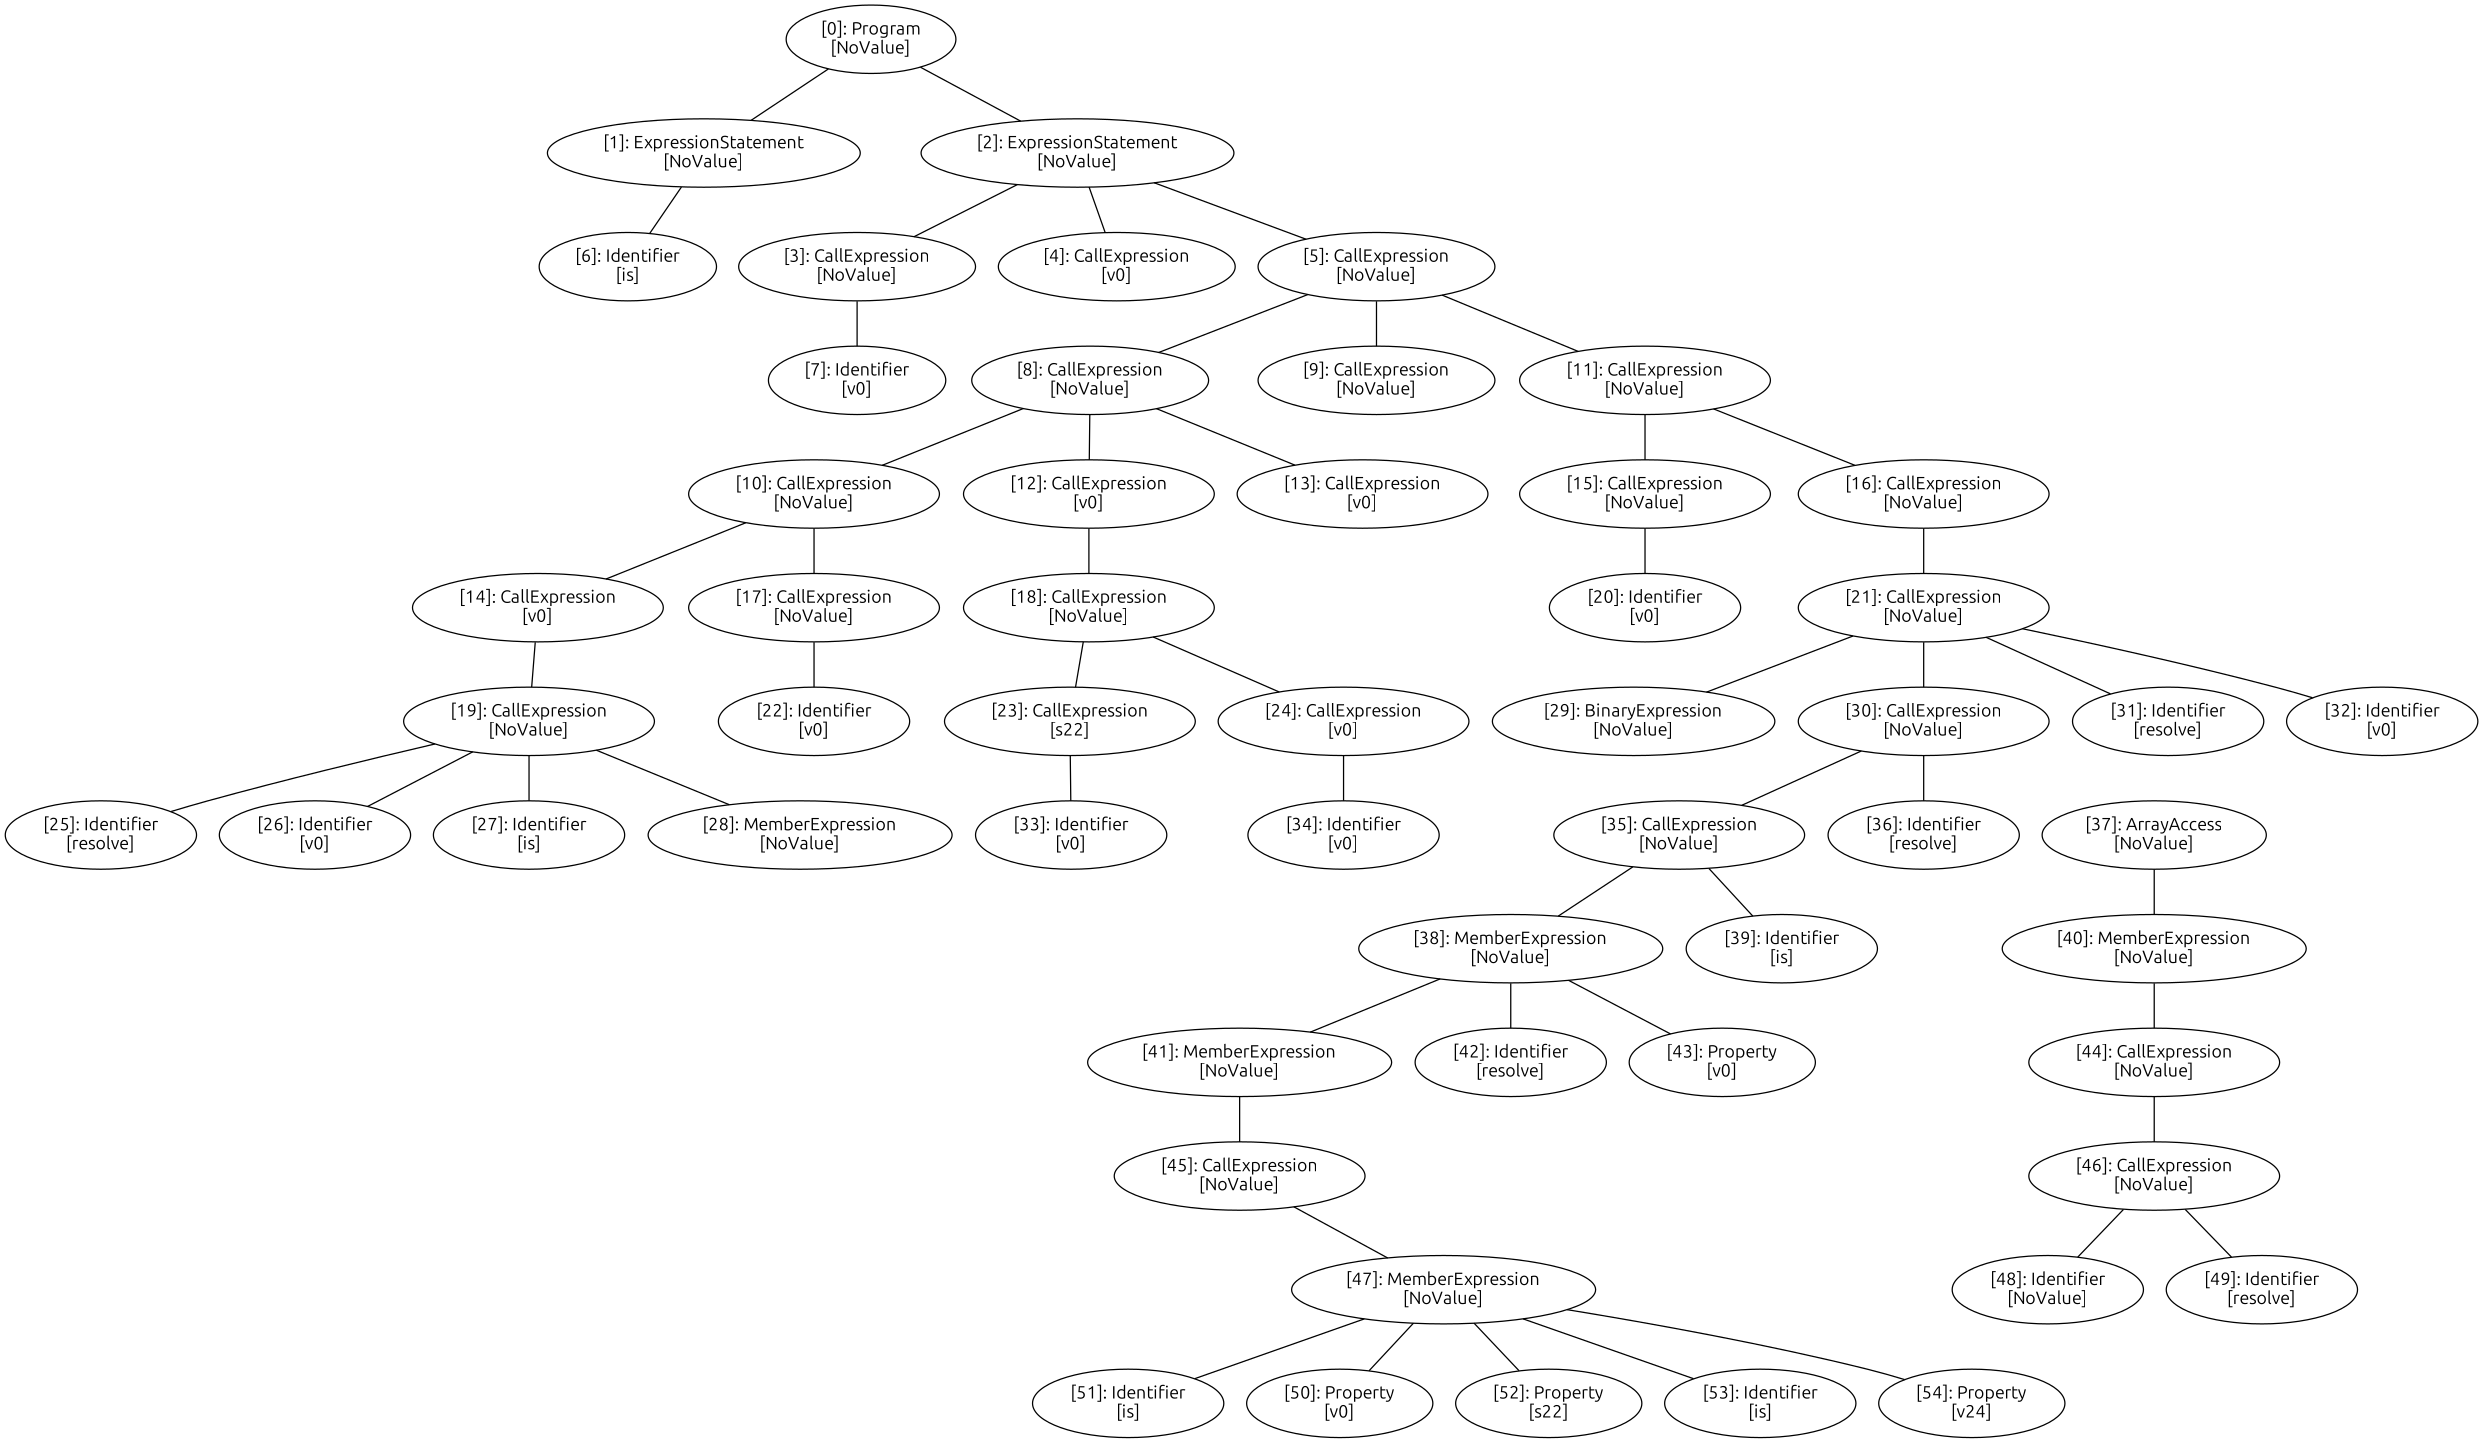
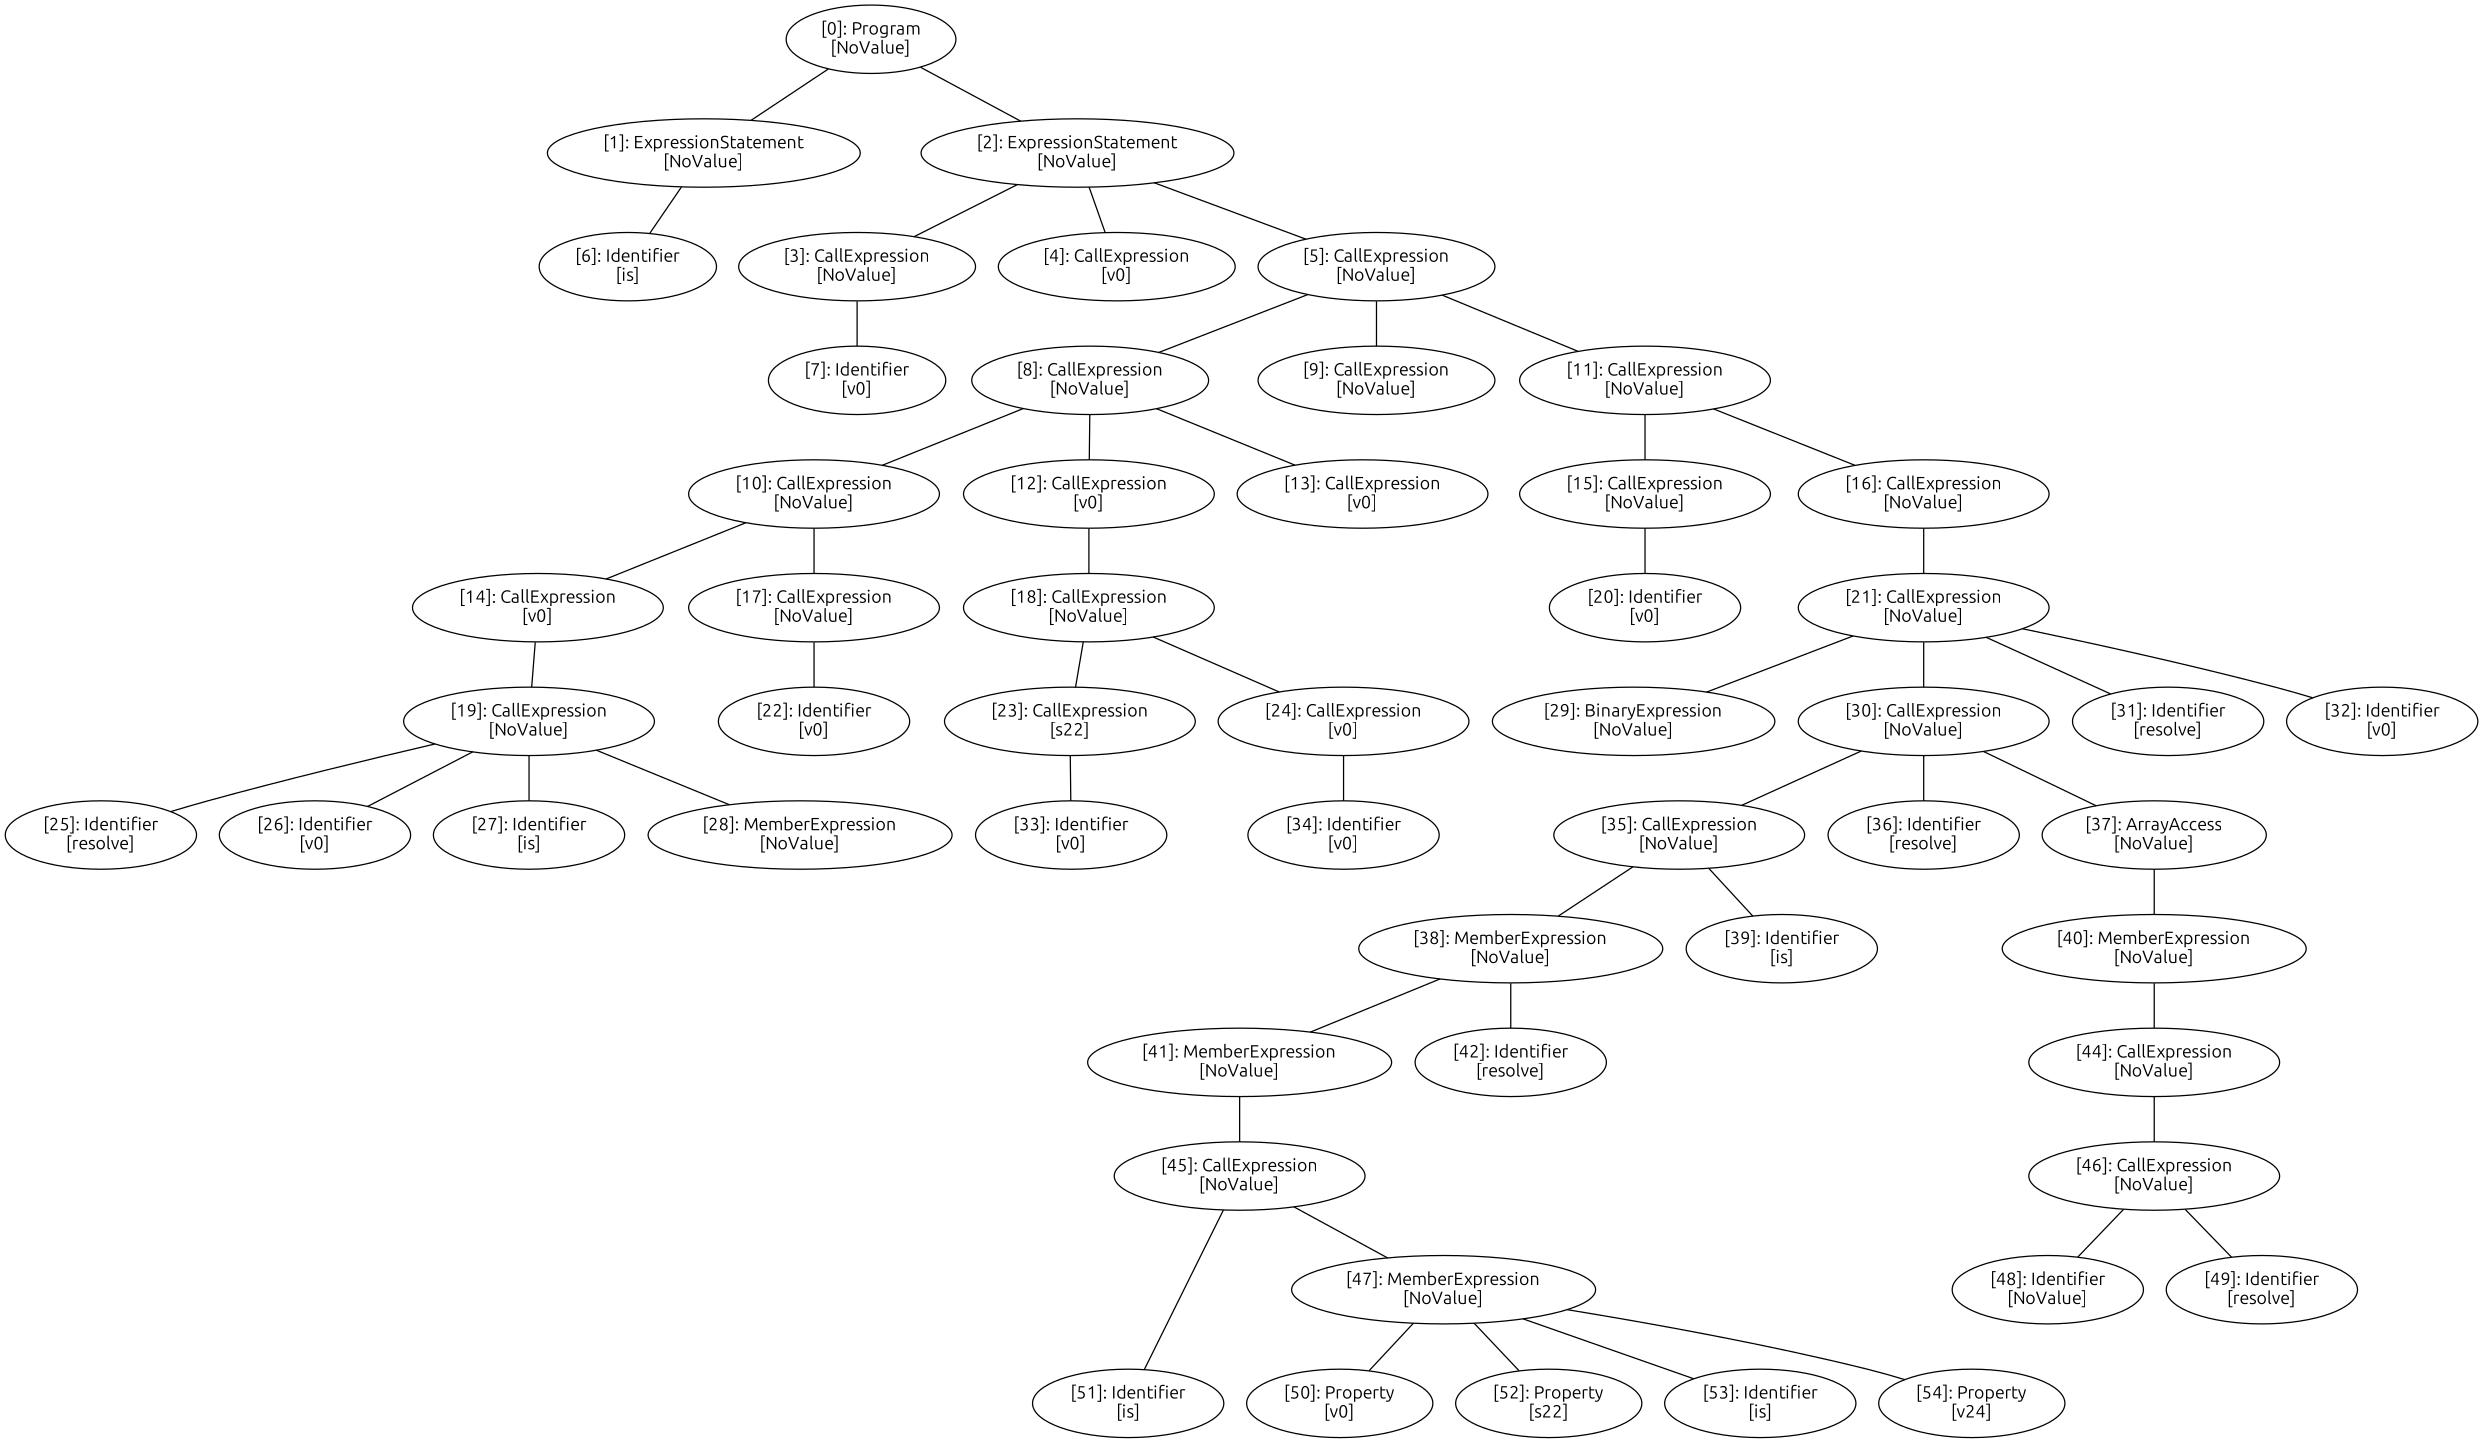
none -> (2040, 779)
(1722, 1062) -> none
(1279, 1349) -> (1184, 1290)
